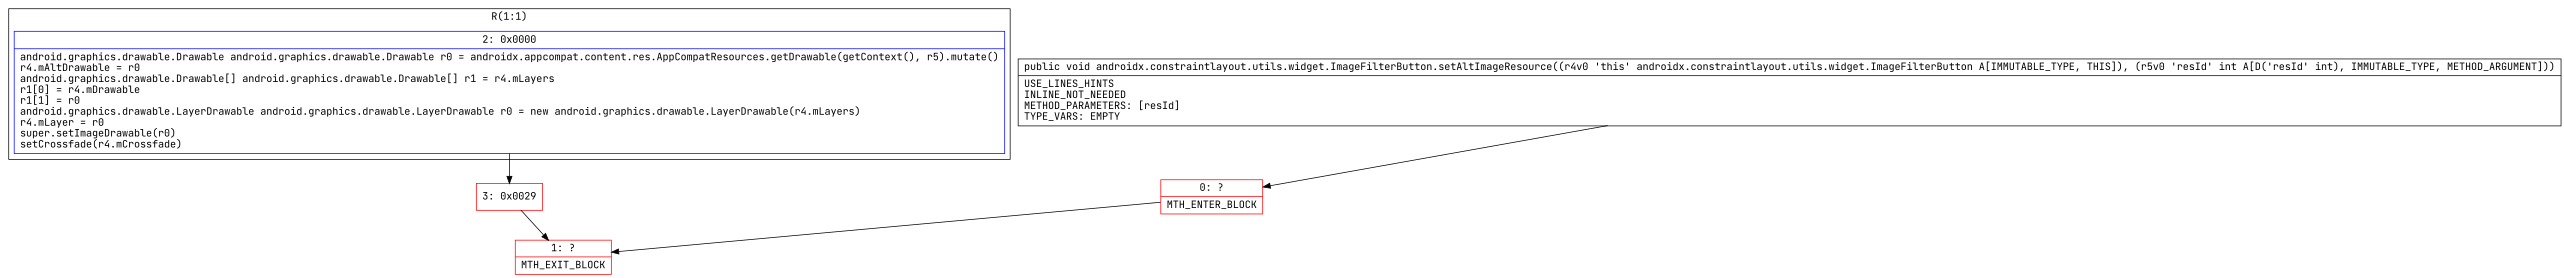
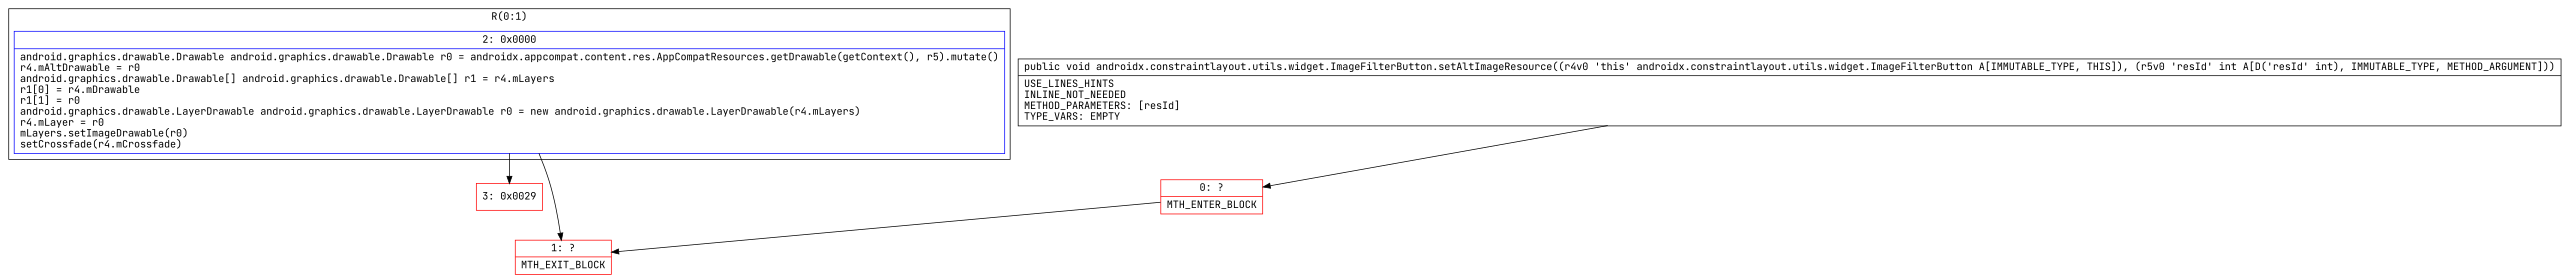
(509, 17) -> (509, 17)
(98, 134) -> (104, 134)
(532, 222) -> (552, 192)
